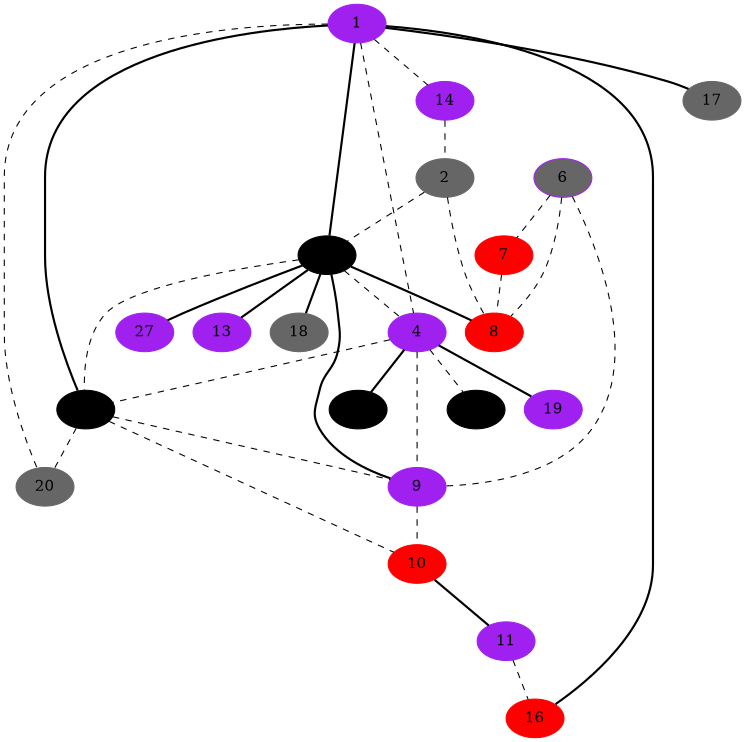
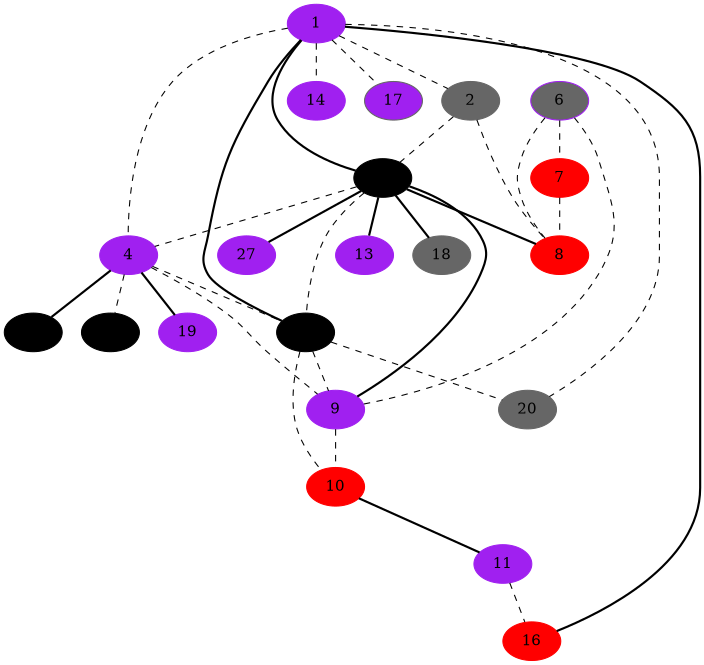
(554, 54) -> (355, 62)
(712, 101) -> (394, 101)
(445, 139) -> (393, 62)
